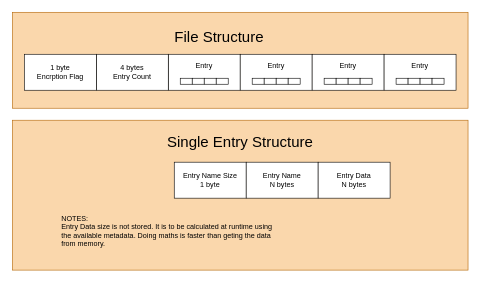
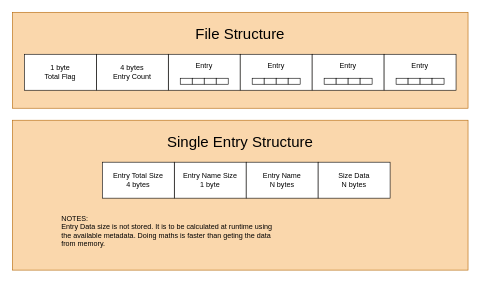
(219, 36) -> (240, 33)
(60, 72) -> (60, 72)
none -> (138, 180)
(354, 180) -> (354, 180)
